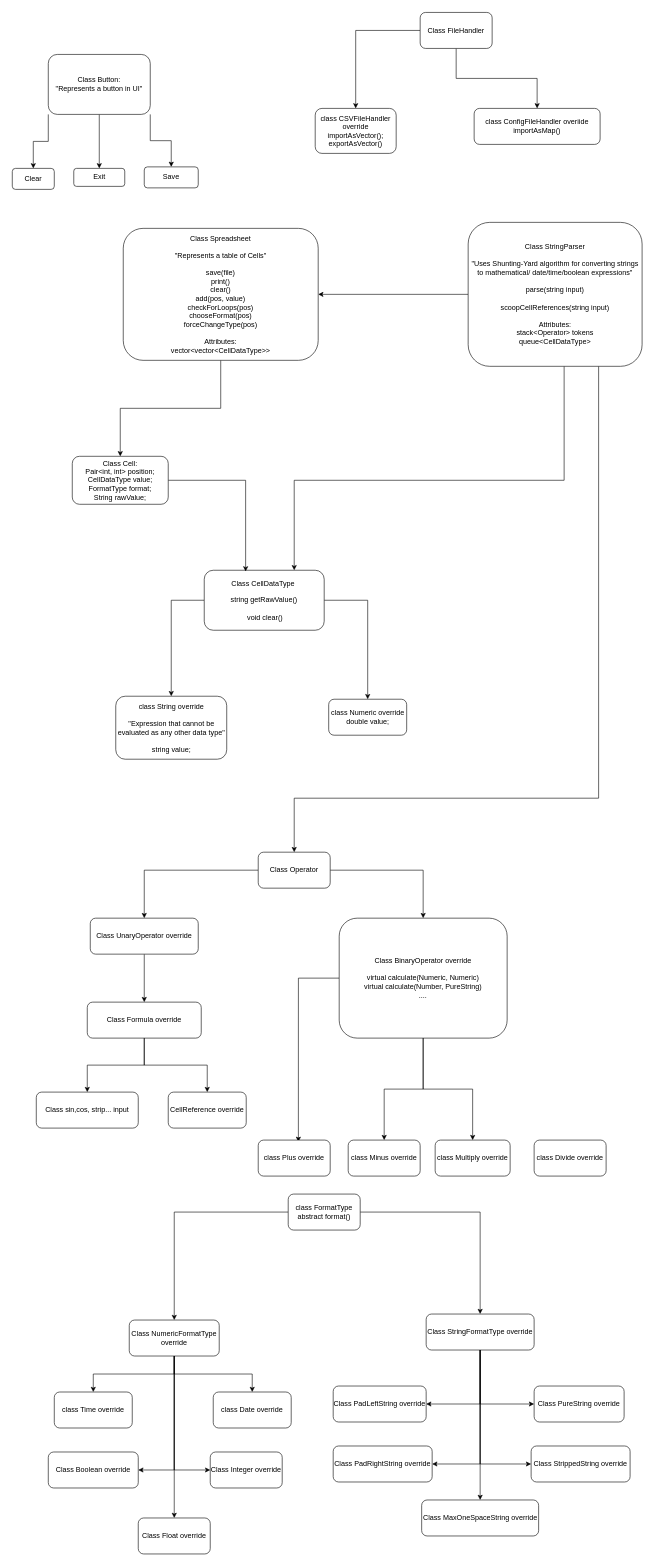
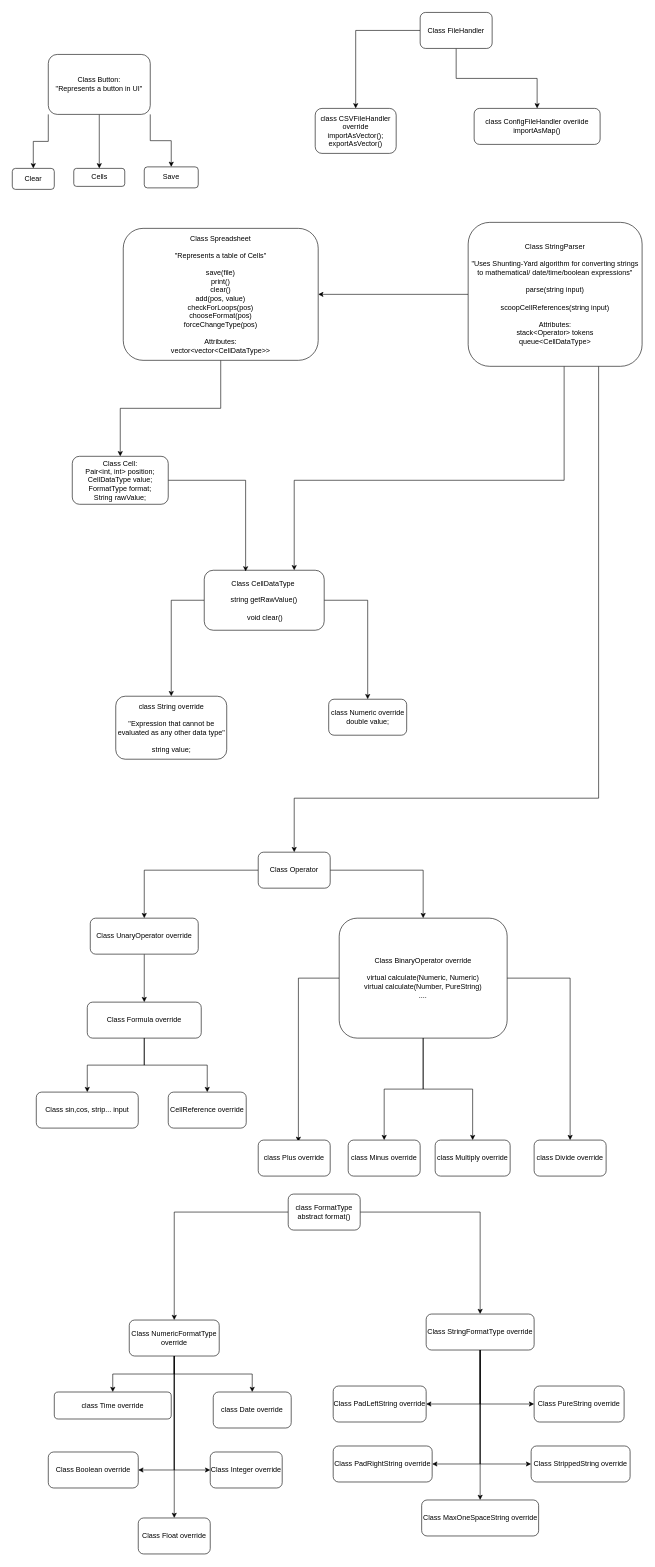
(100, 177) -> (100, 177)
none -> (570, 1134)
(93, 1410) -> (113, 1406)
